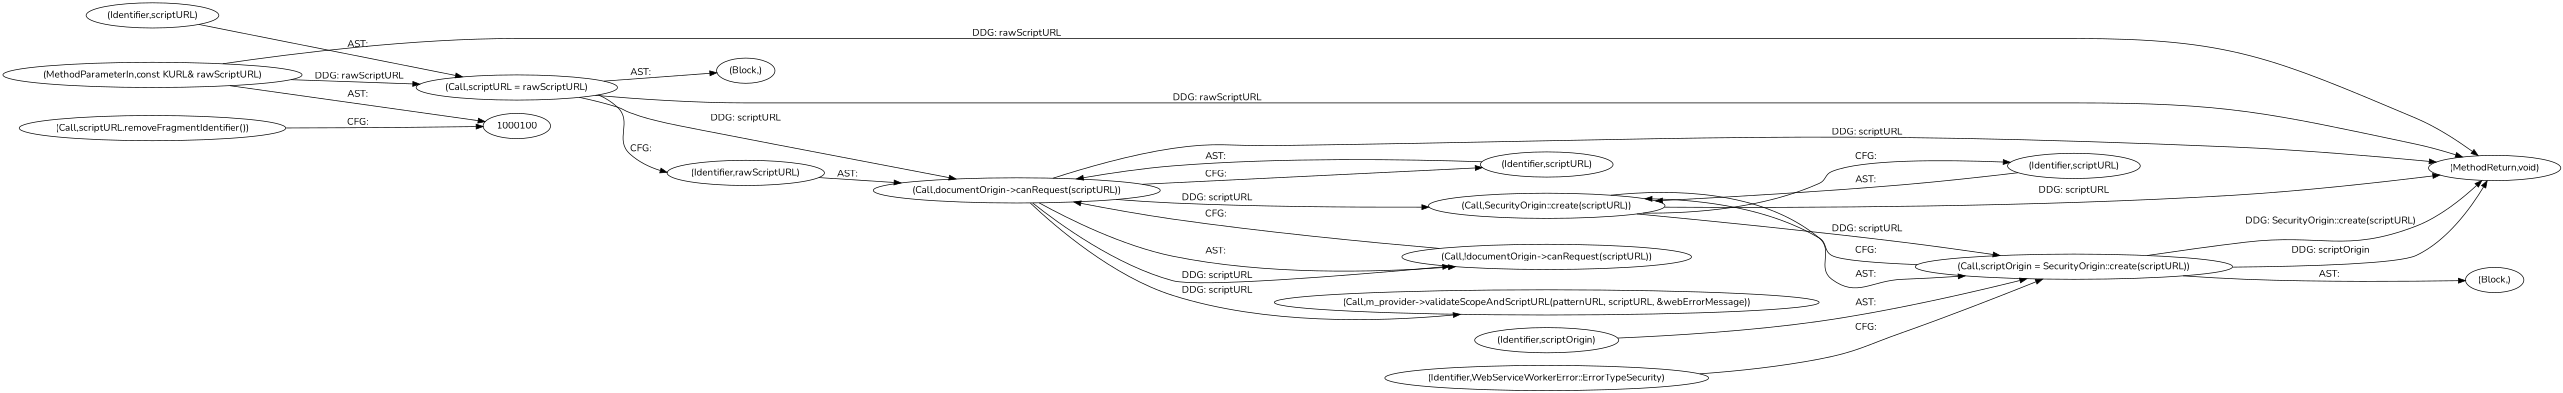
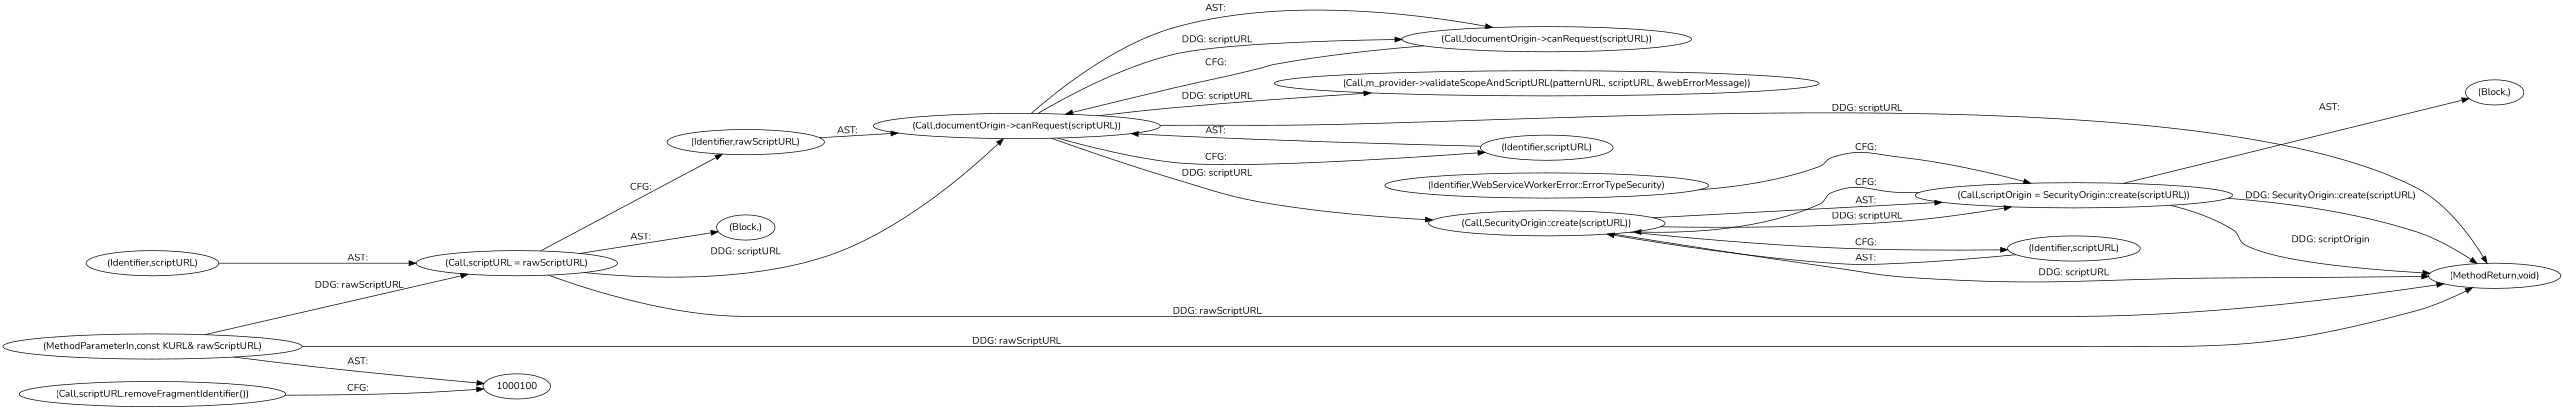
(1547, 340) -> none
